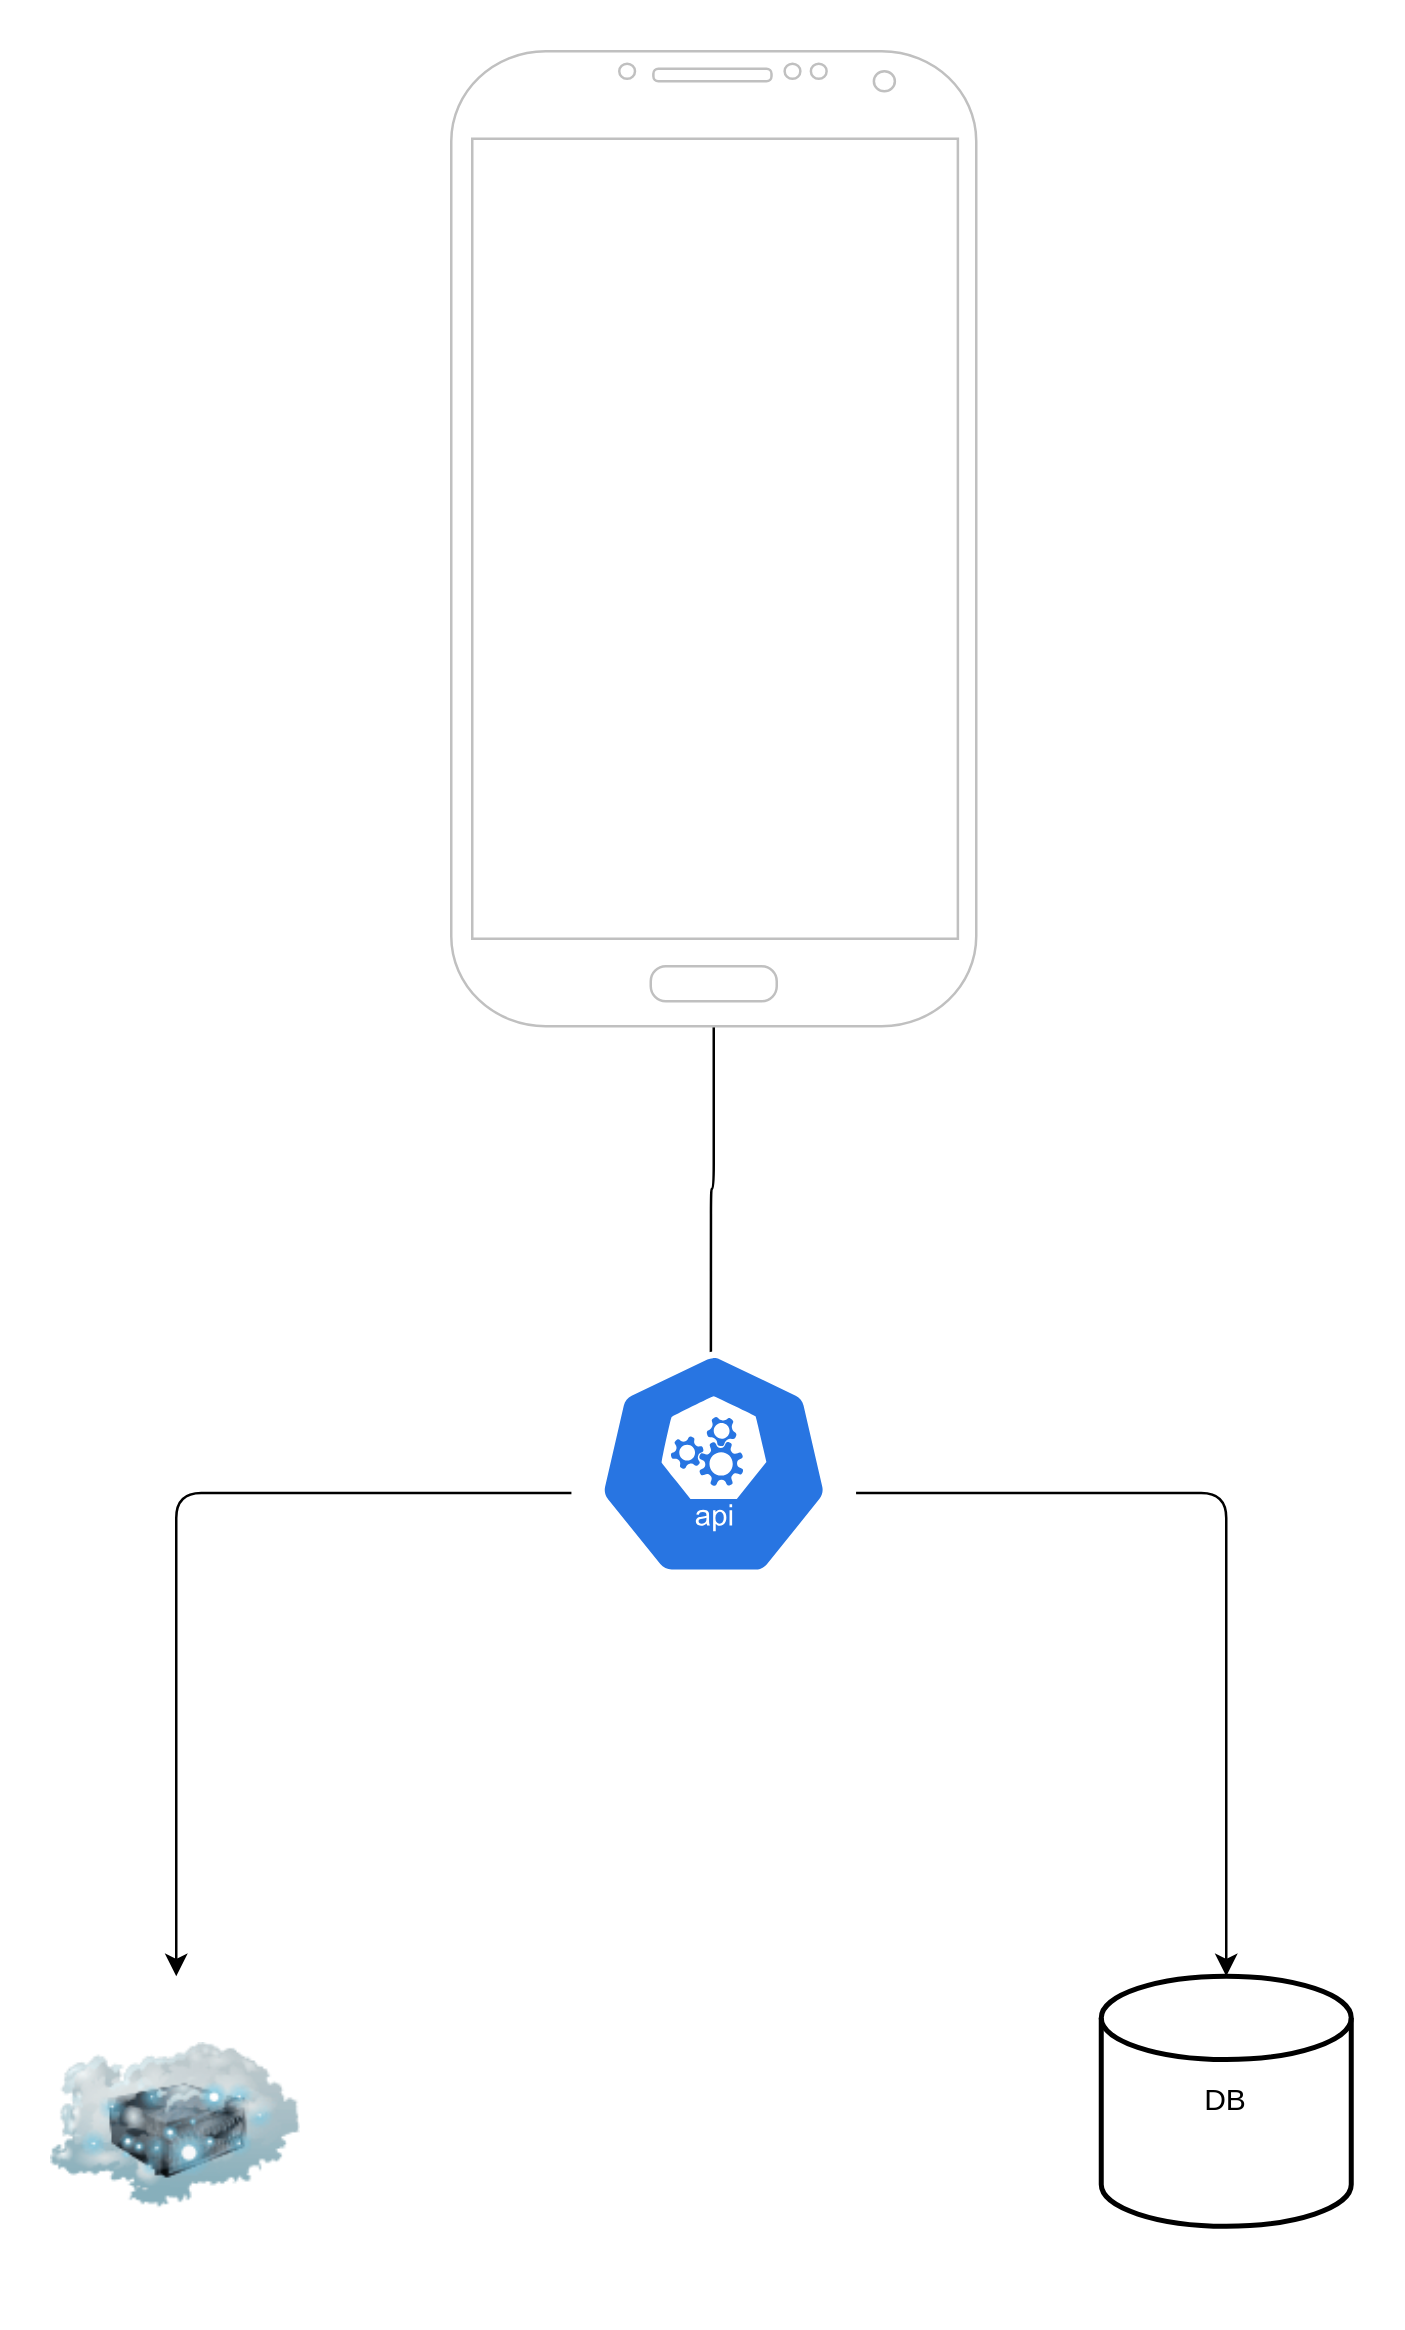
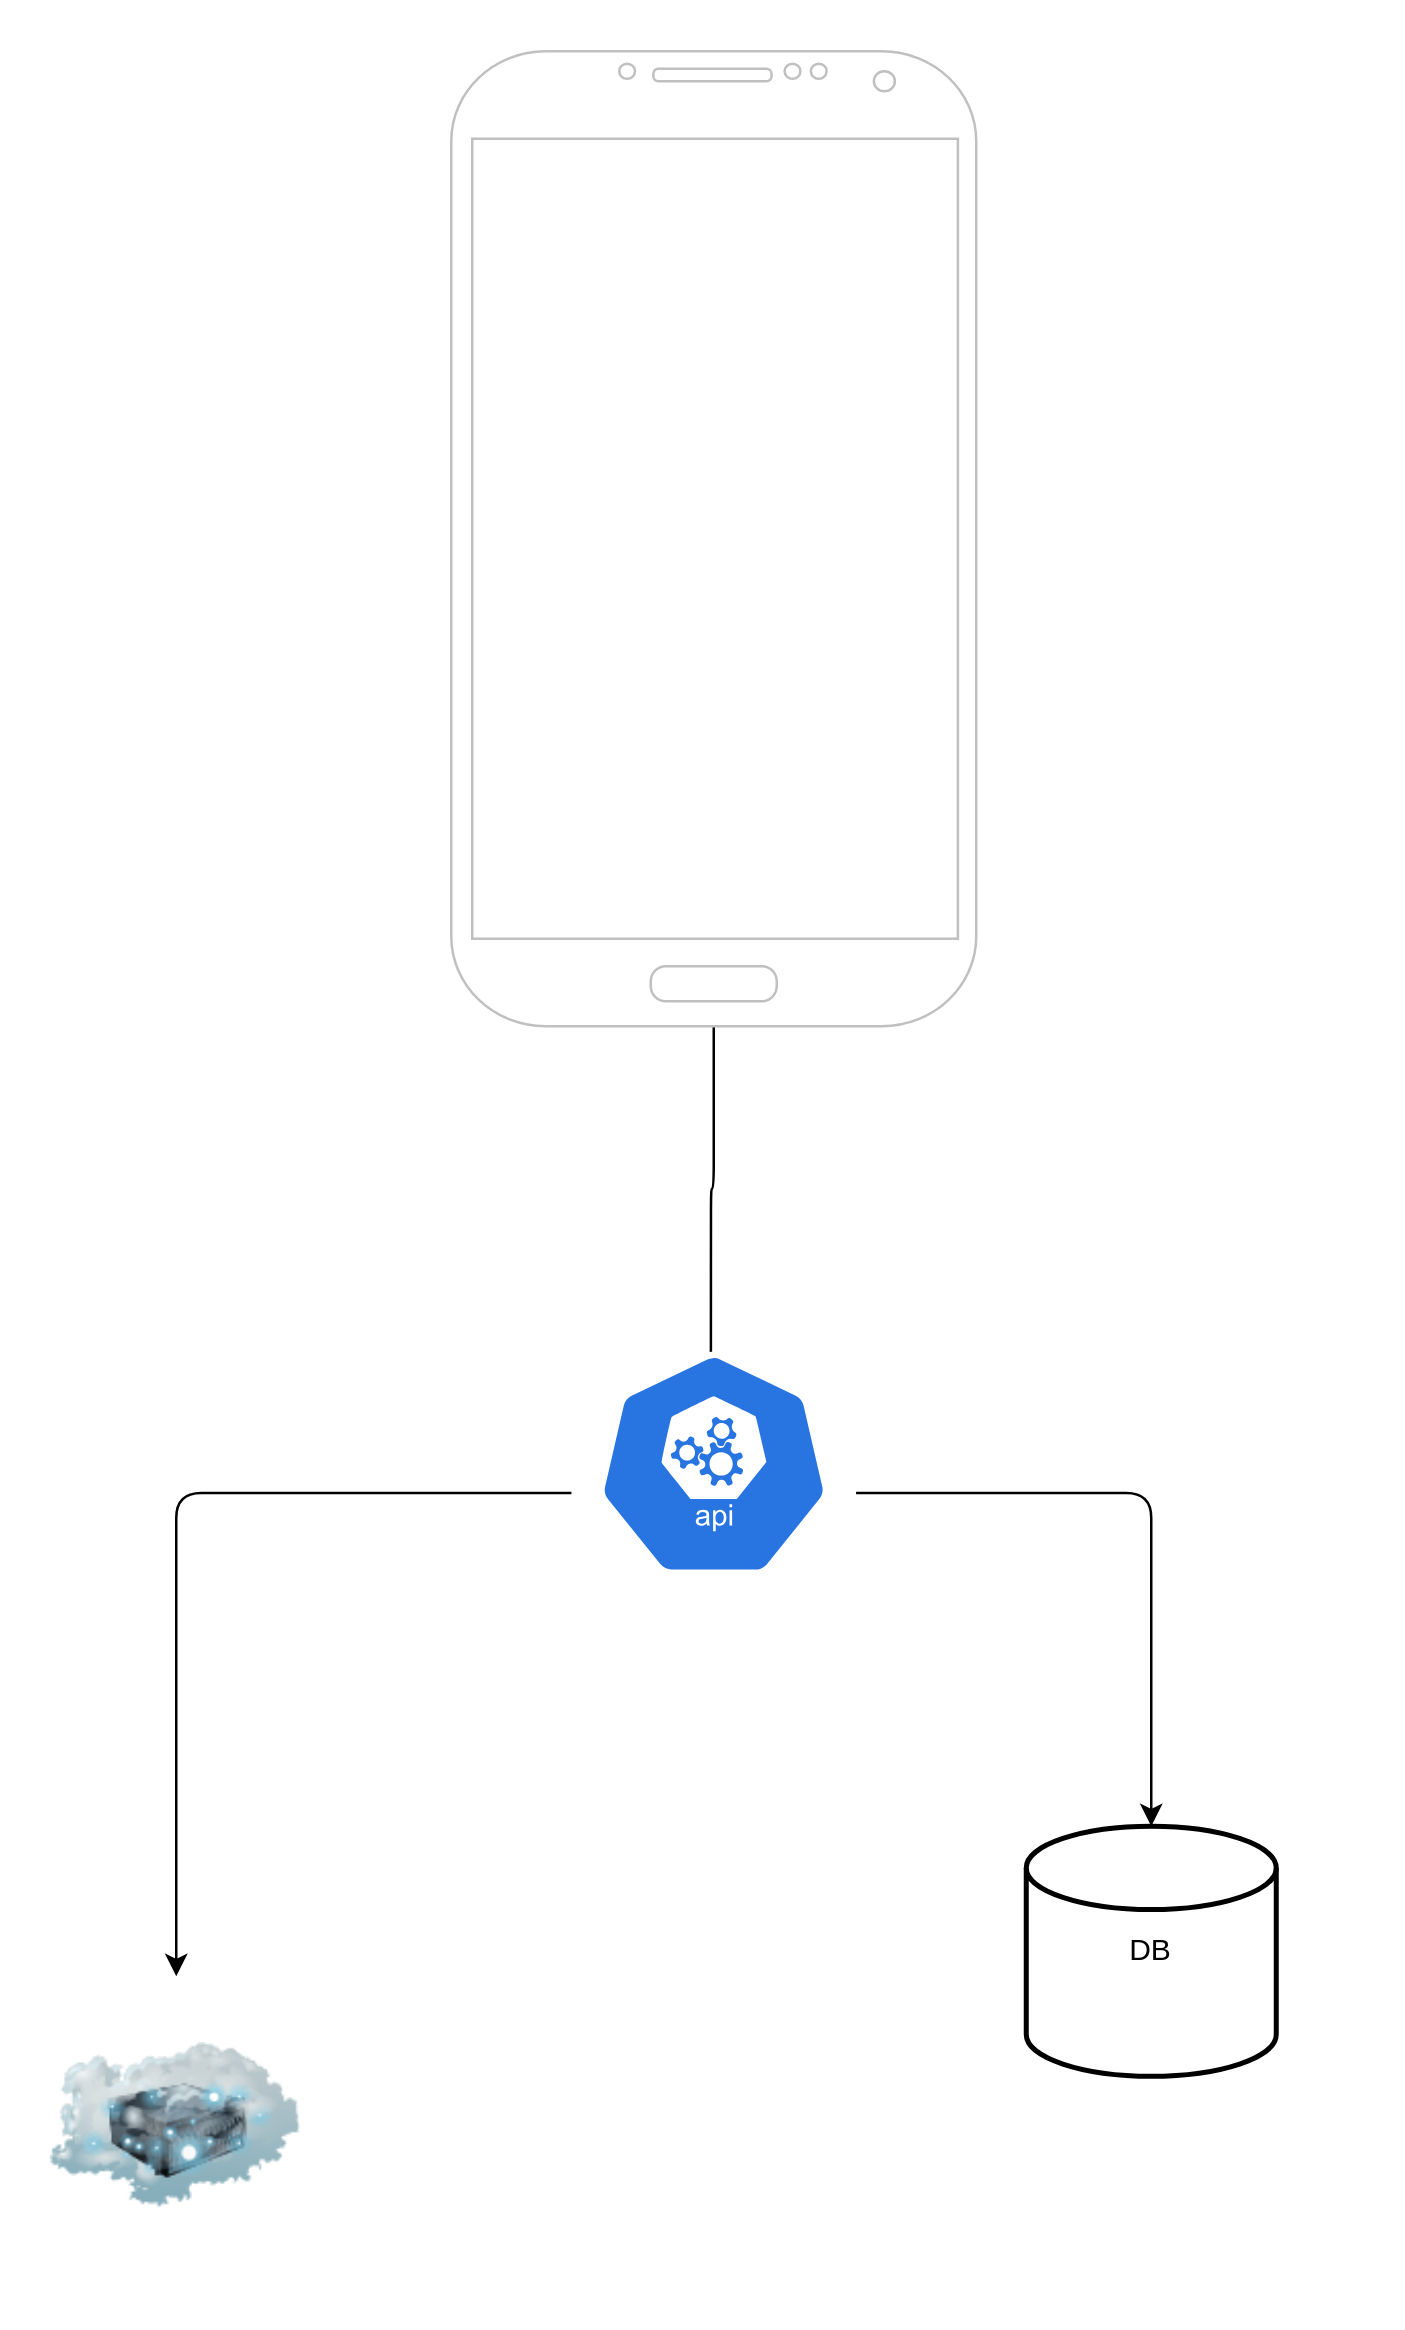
(1226, 2101) -> (1151, 1951)
